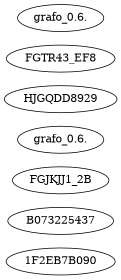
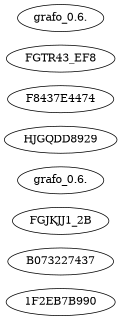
none -> (61, 99)
(61, 221) -> (61, 261)
(61, 261) -> (61, 302)
